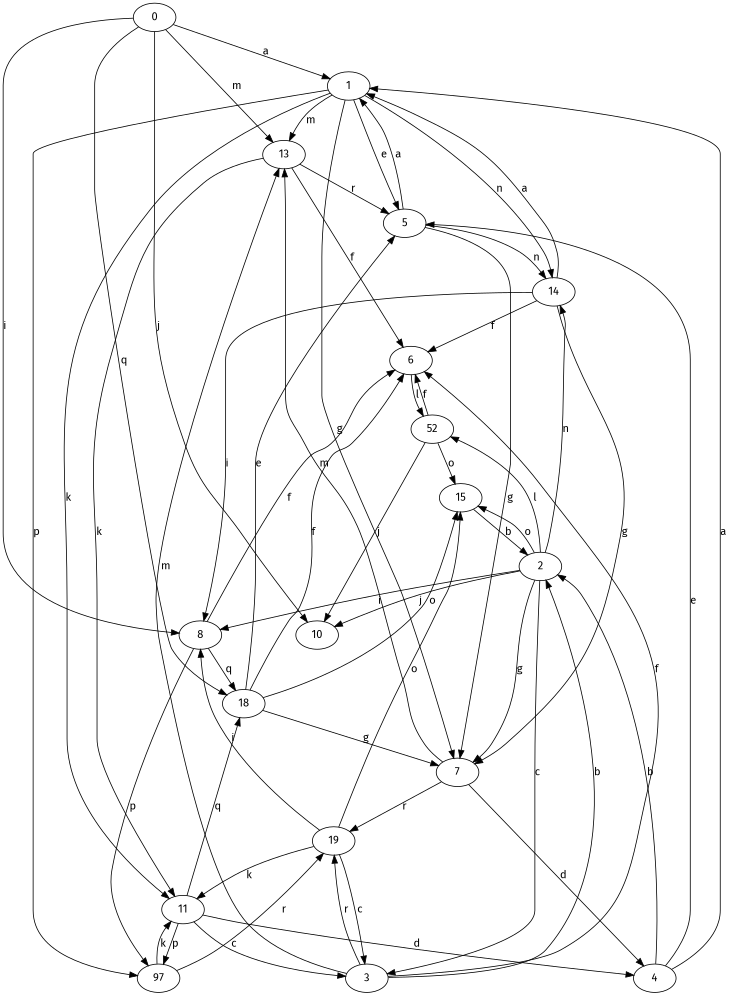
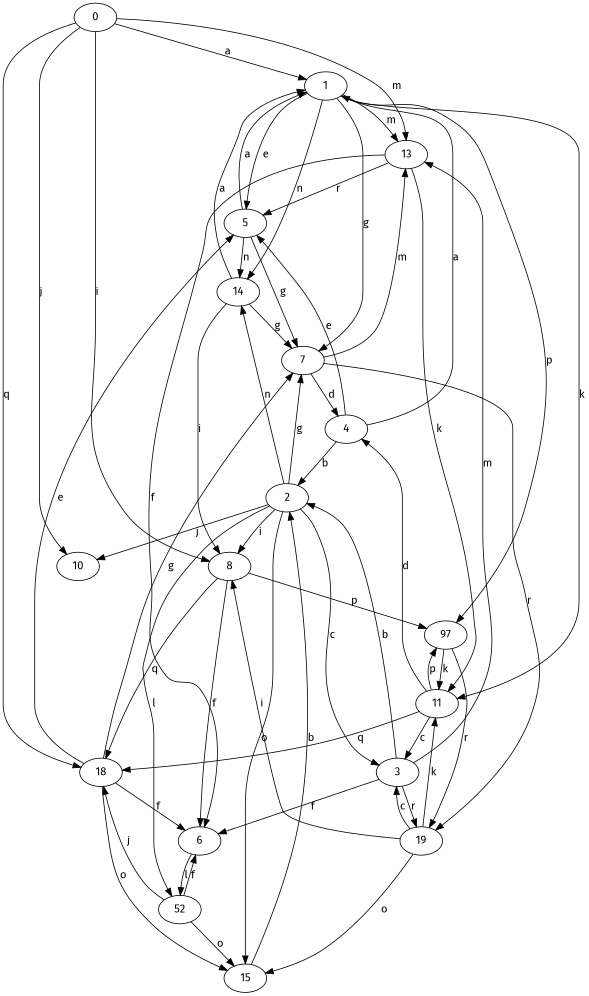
(486, 325) -> none
(379, 524) -> (126, 853)
